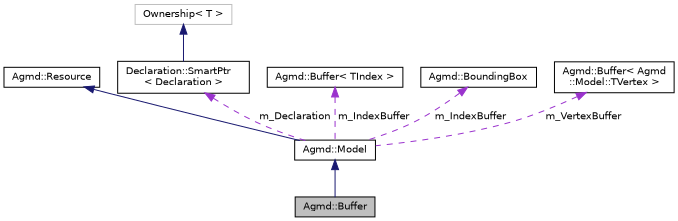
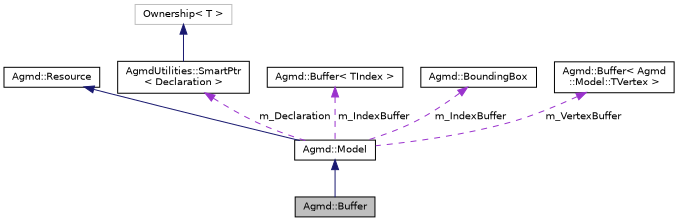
(183, 77) -> (183, 77)
